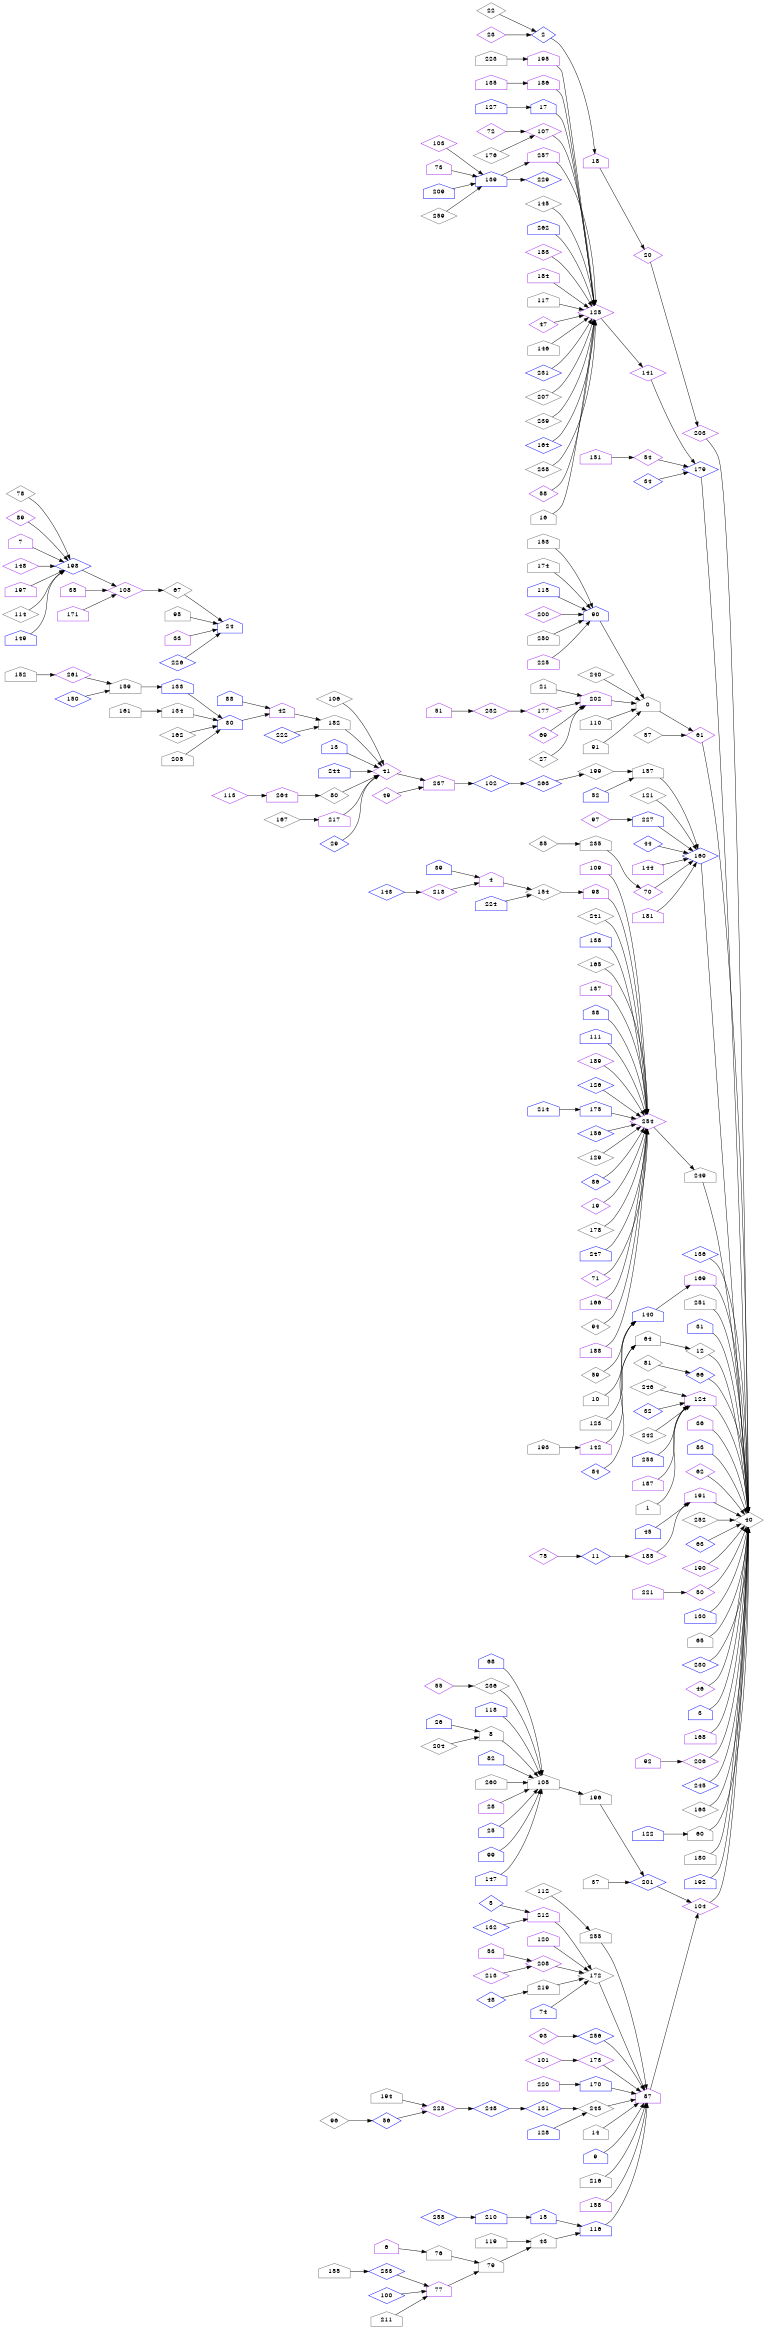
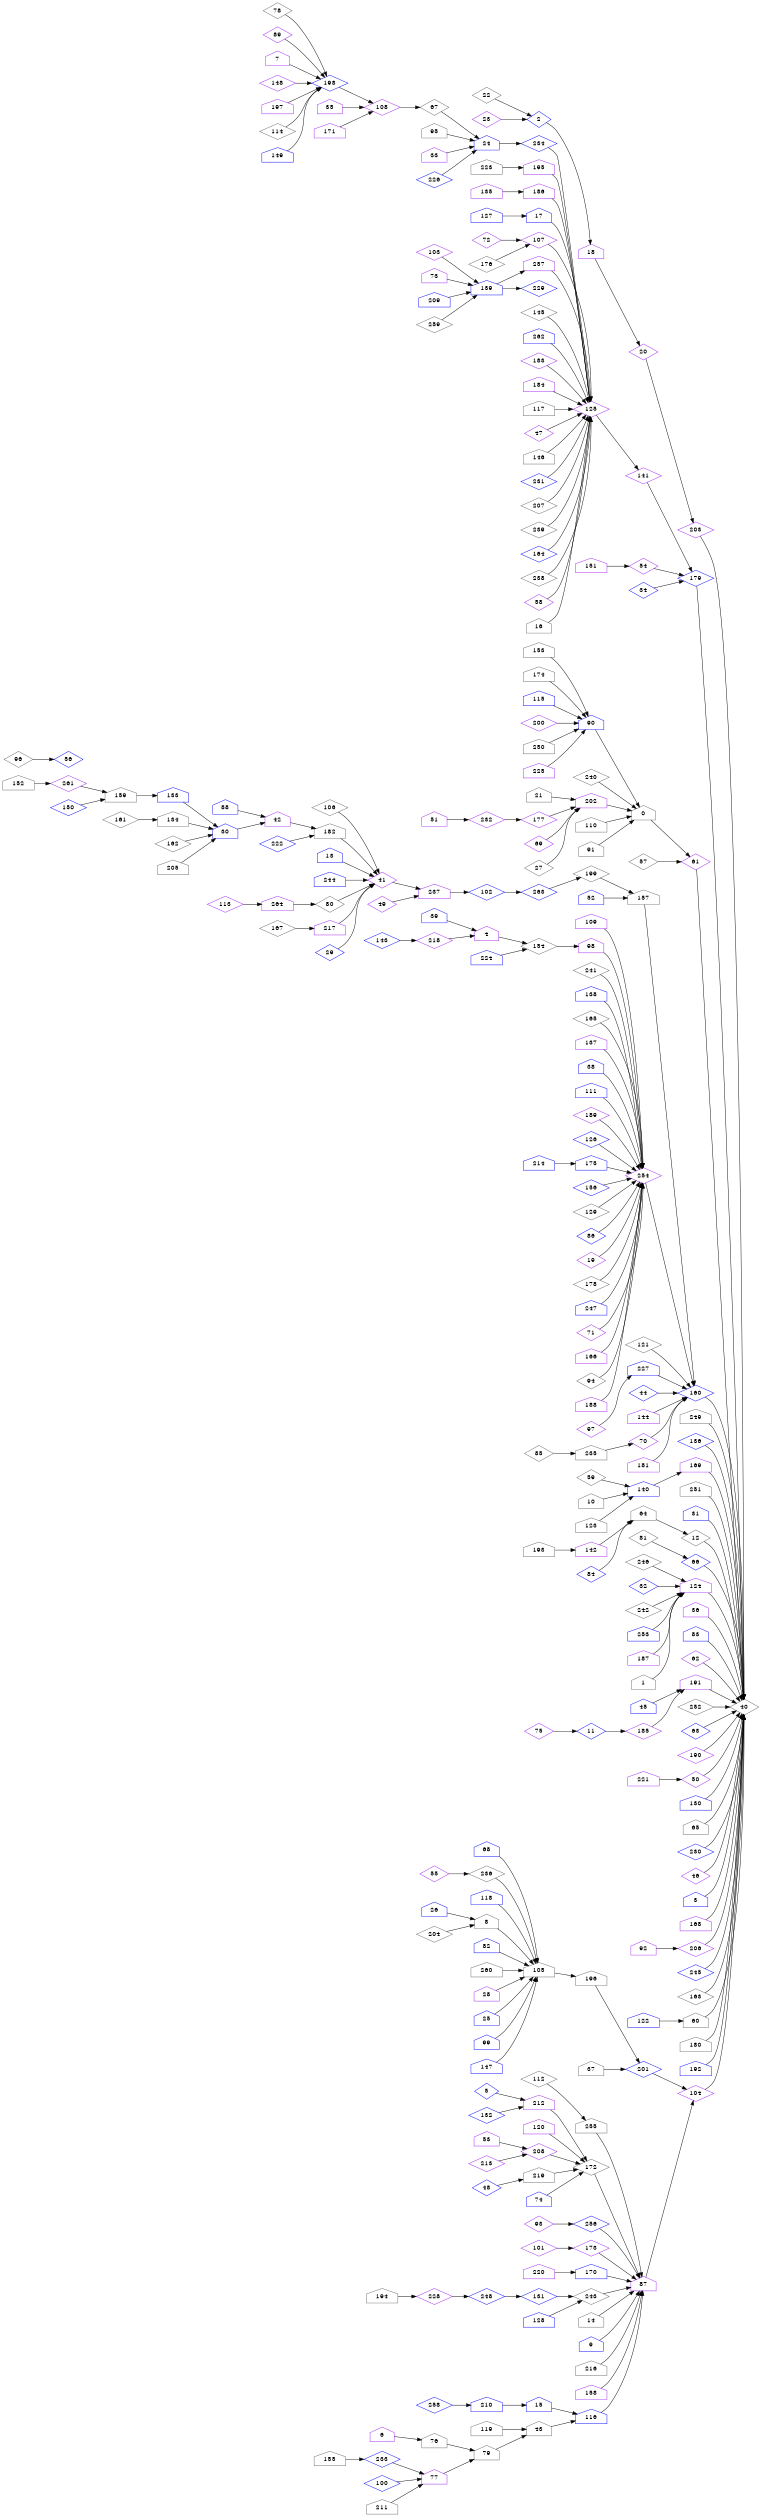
none -> (539, 144)
(125, 711) -> (121, 820)
(672, 1147) -> (669, 1282)
(410, 2115) -> none
